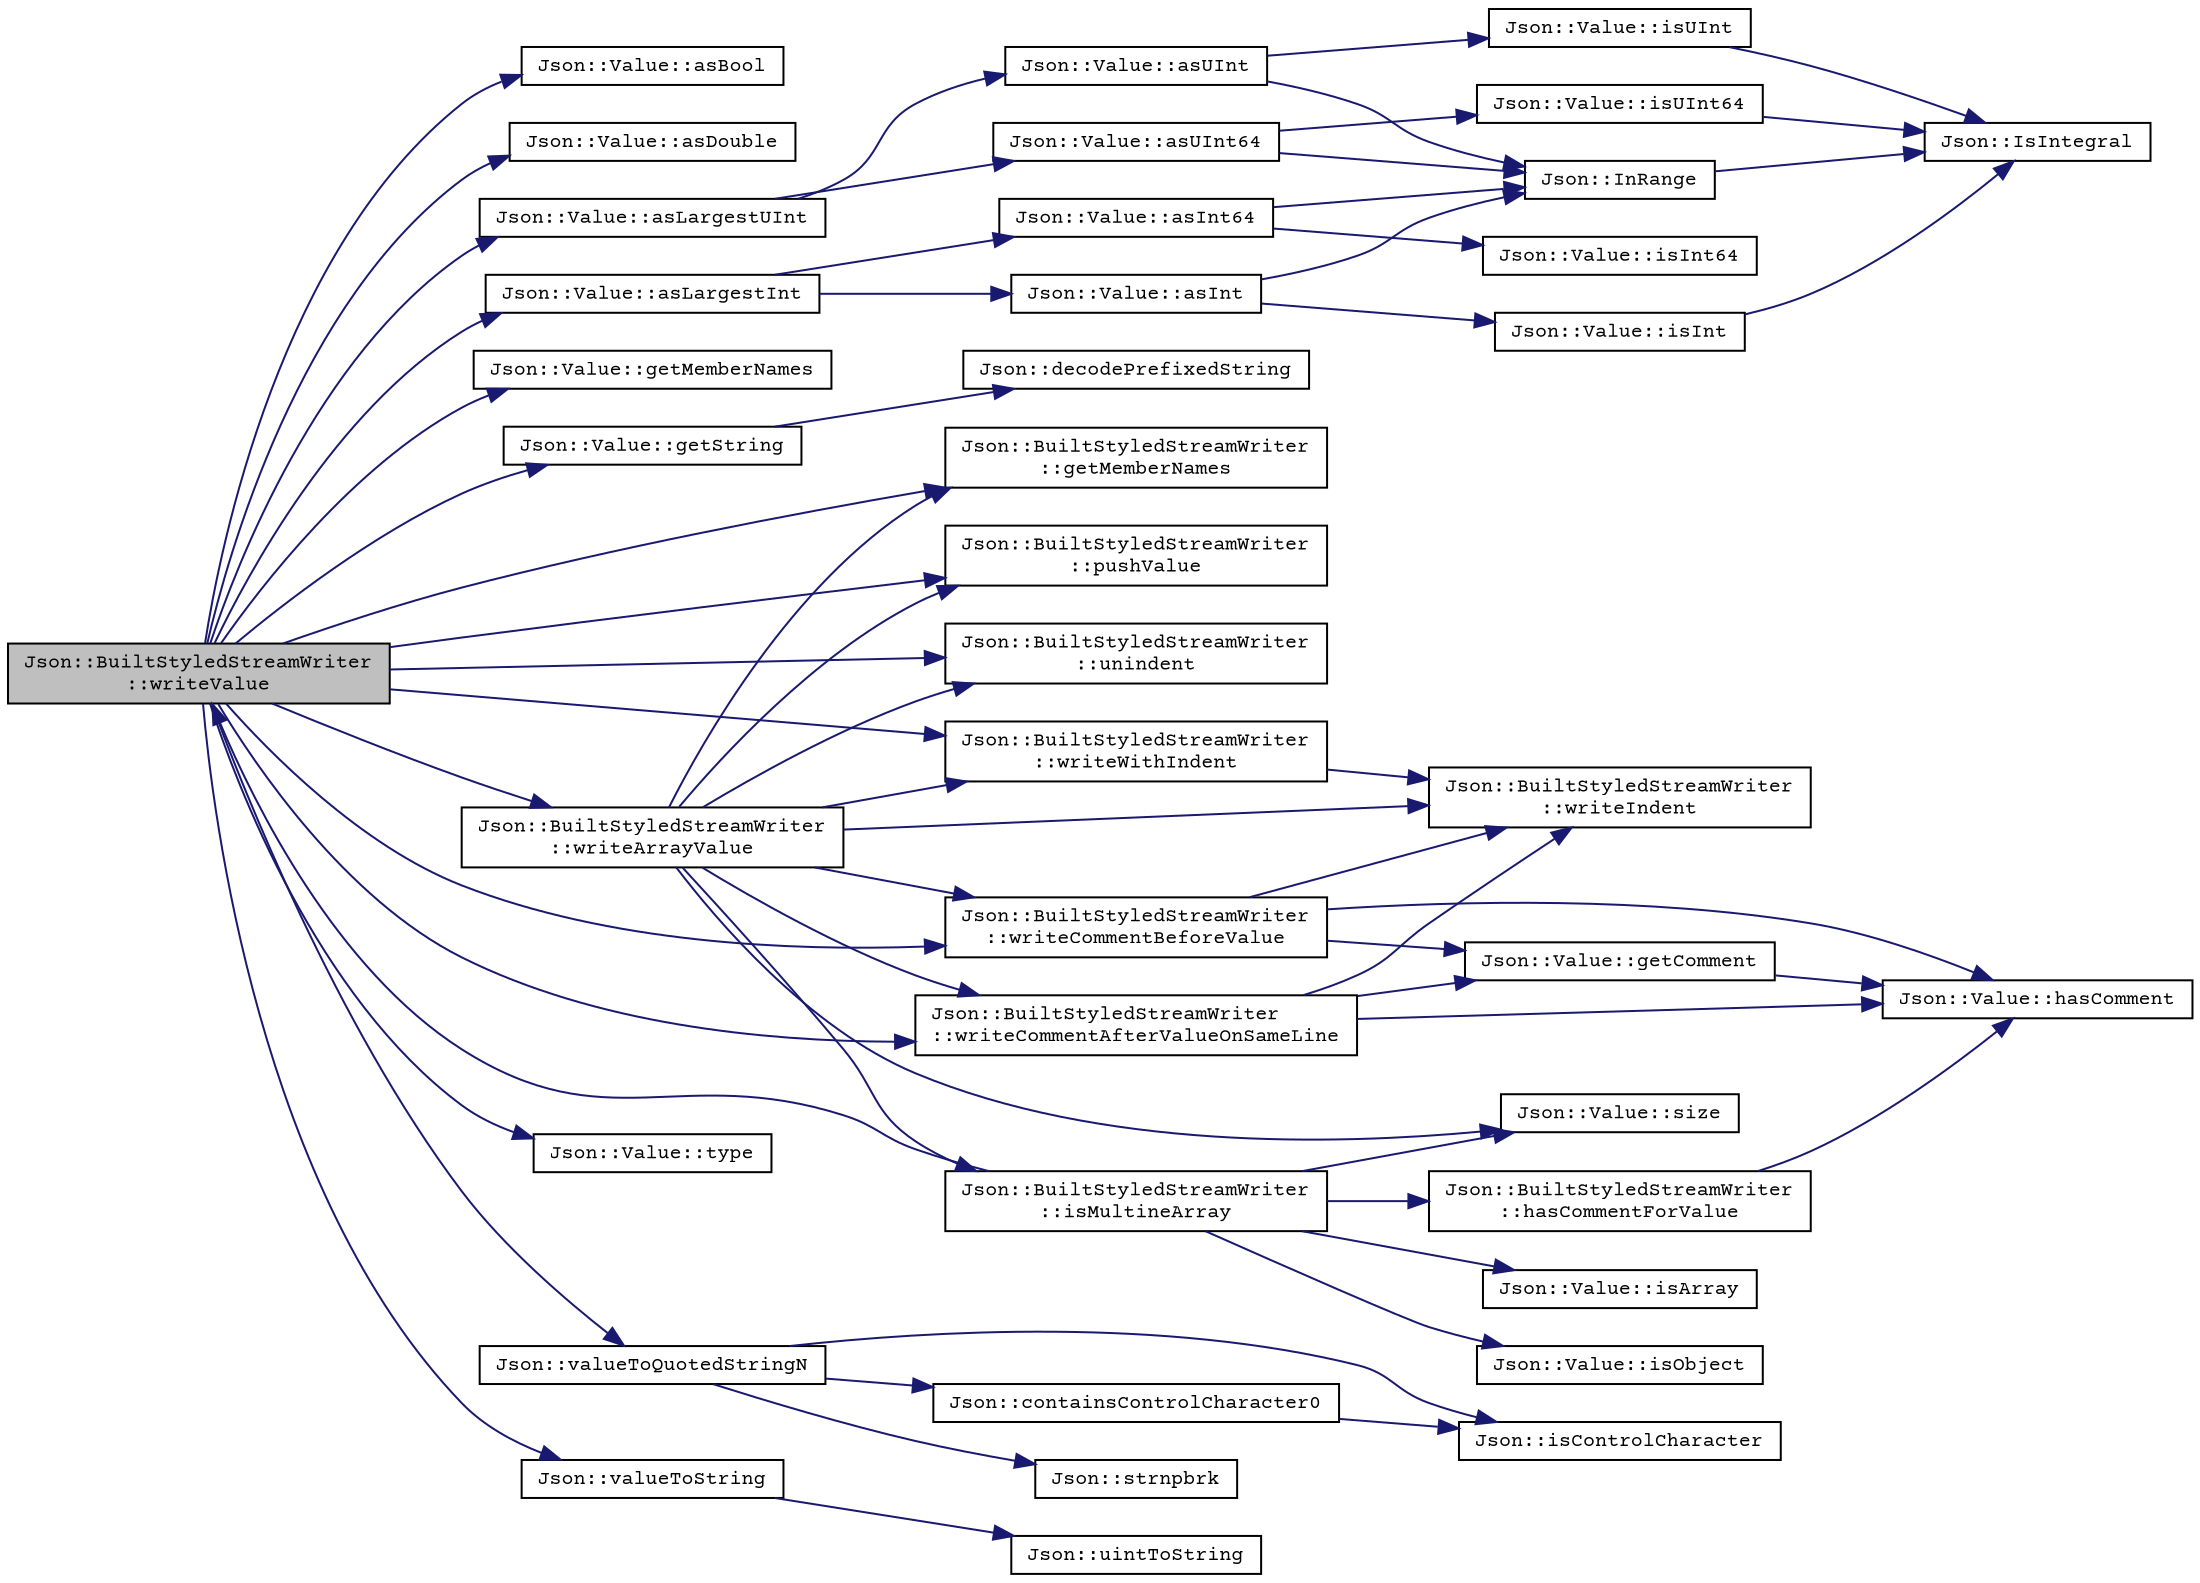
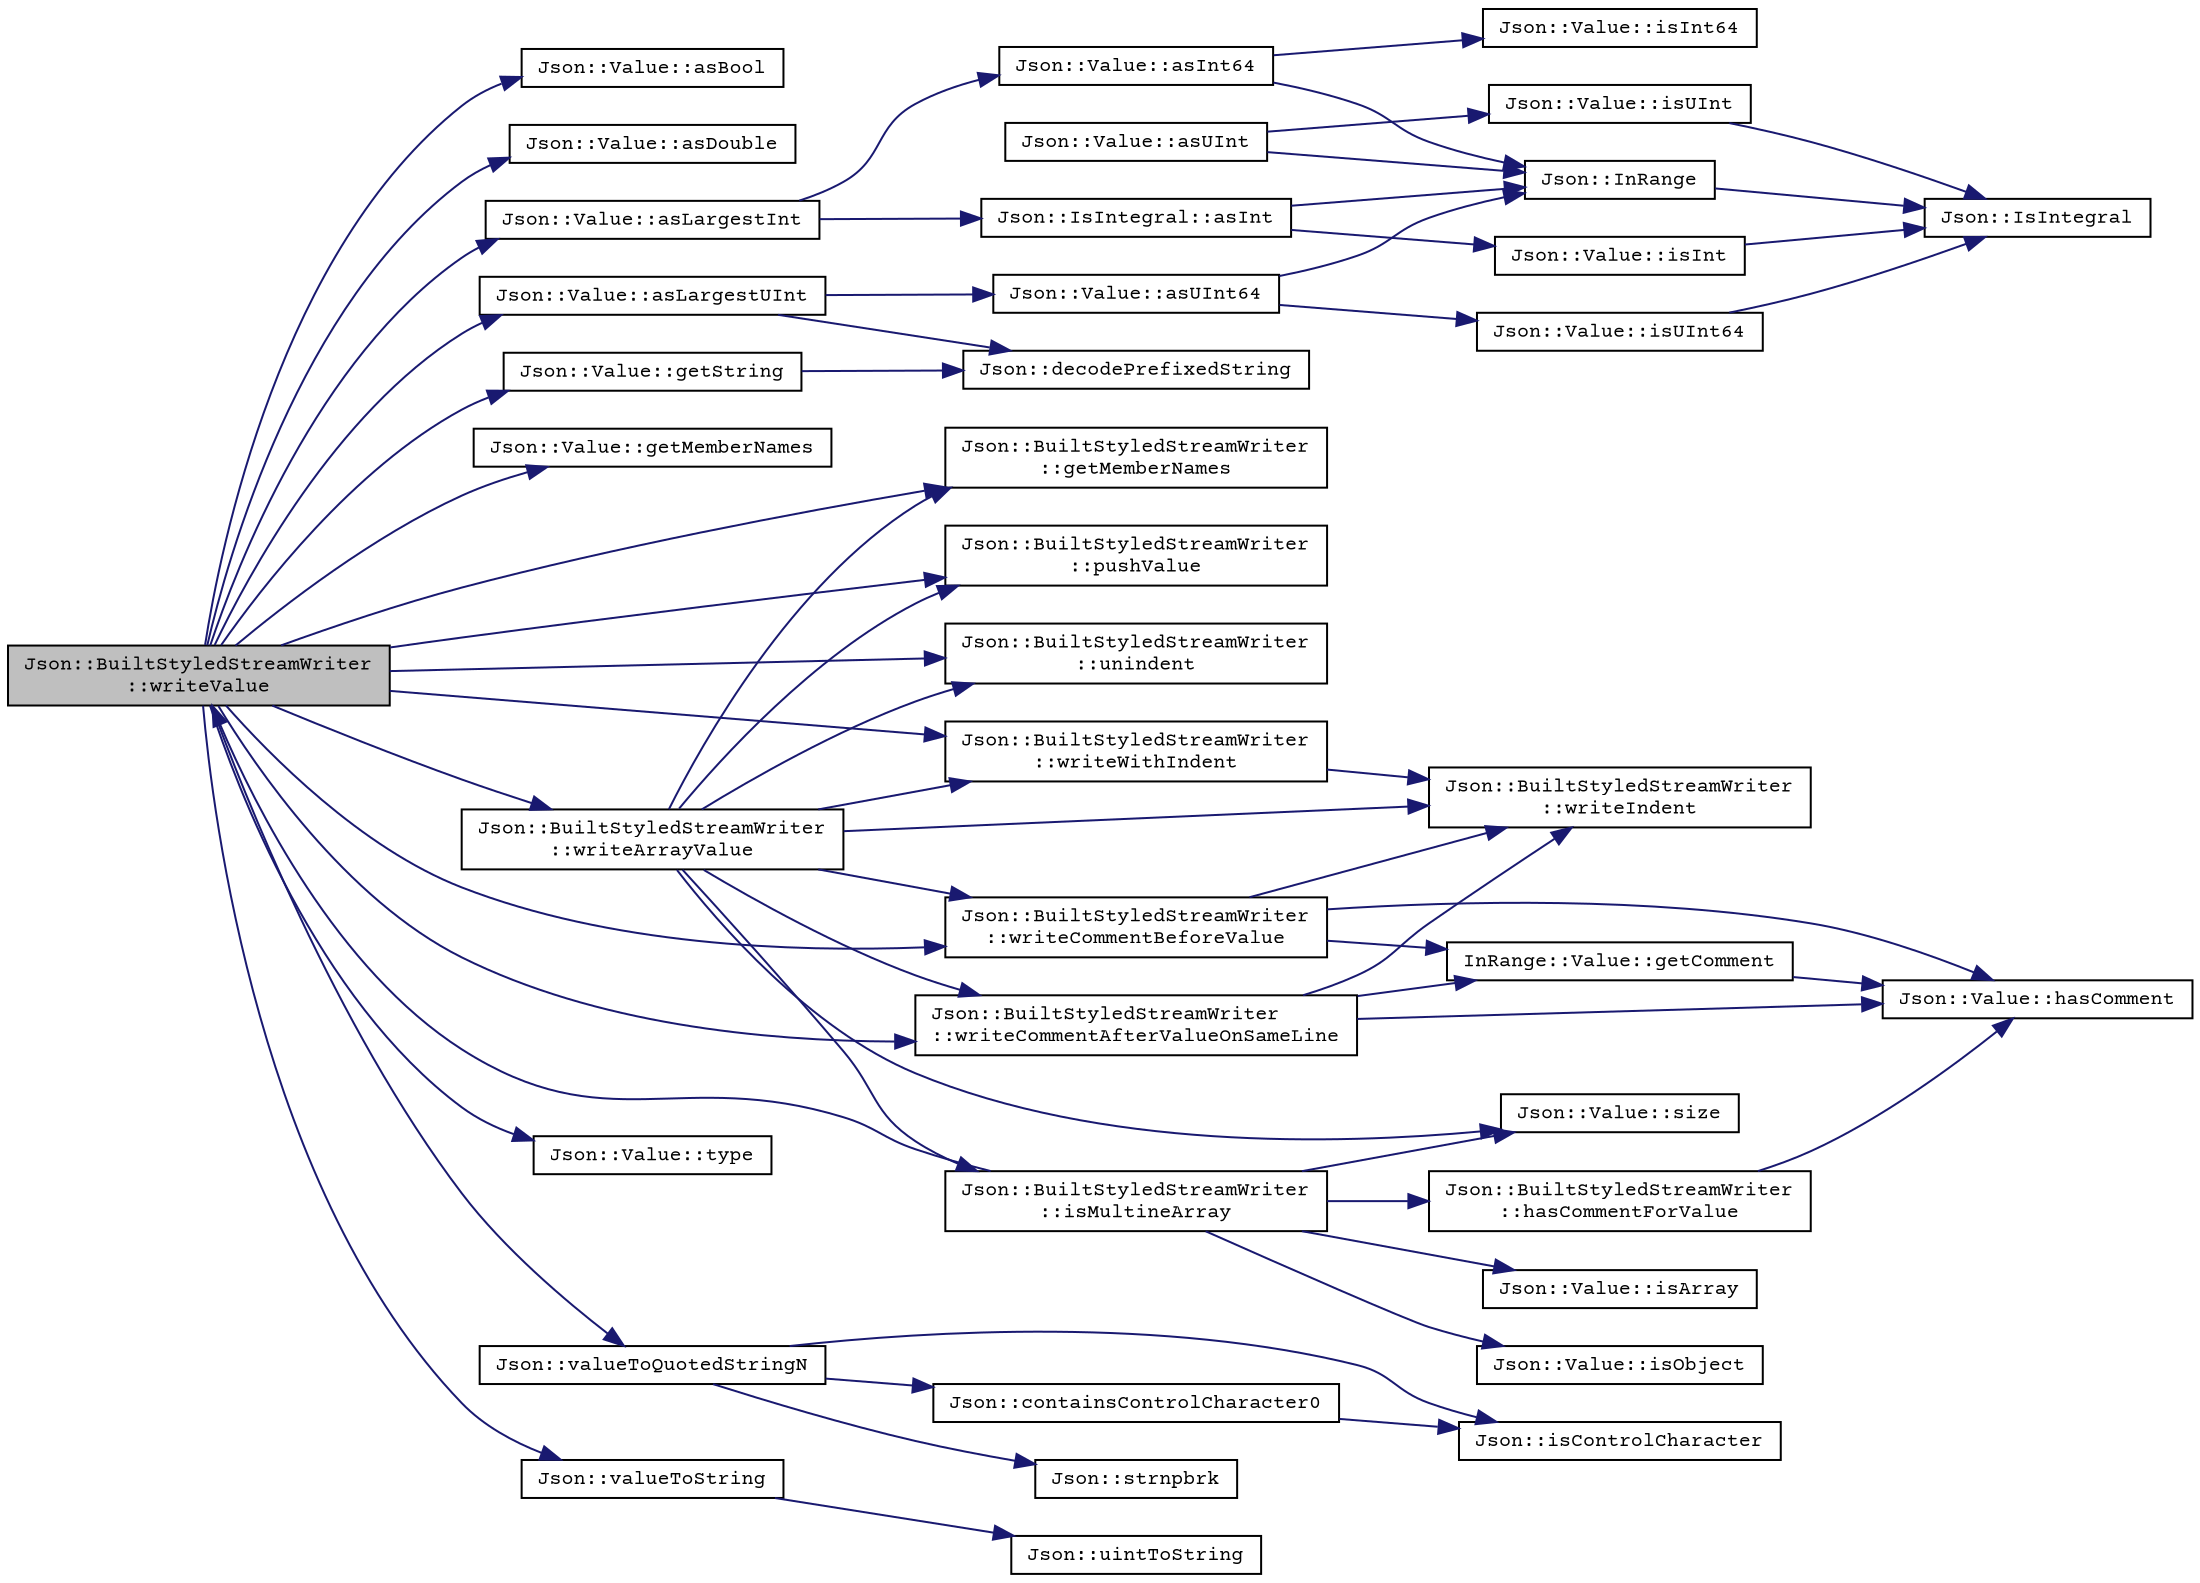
(886, 131) -> (884, 331)
(1136, 294) -> (1136, 218)
(1620, 961) -> (1620, 961)
